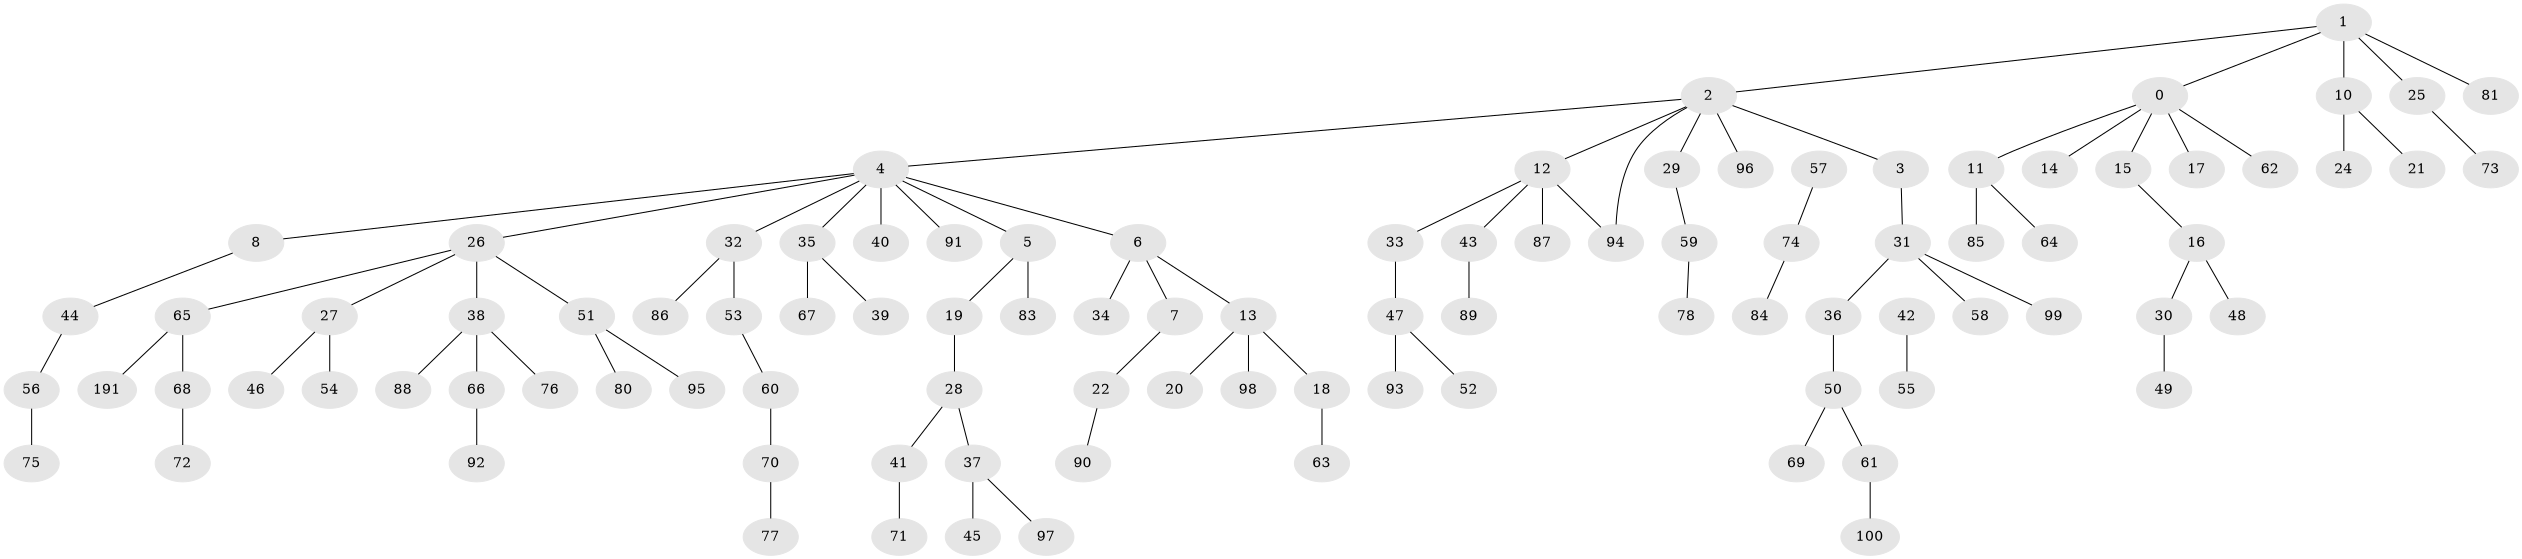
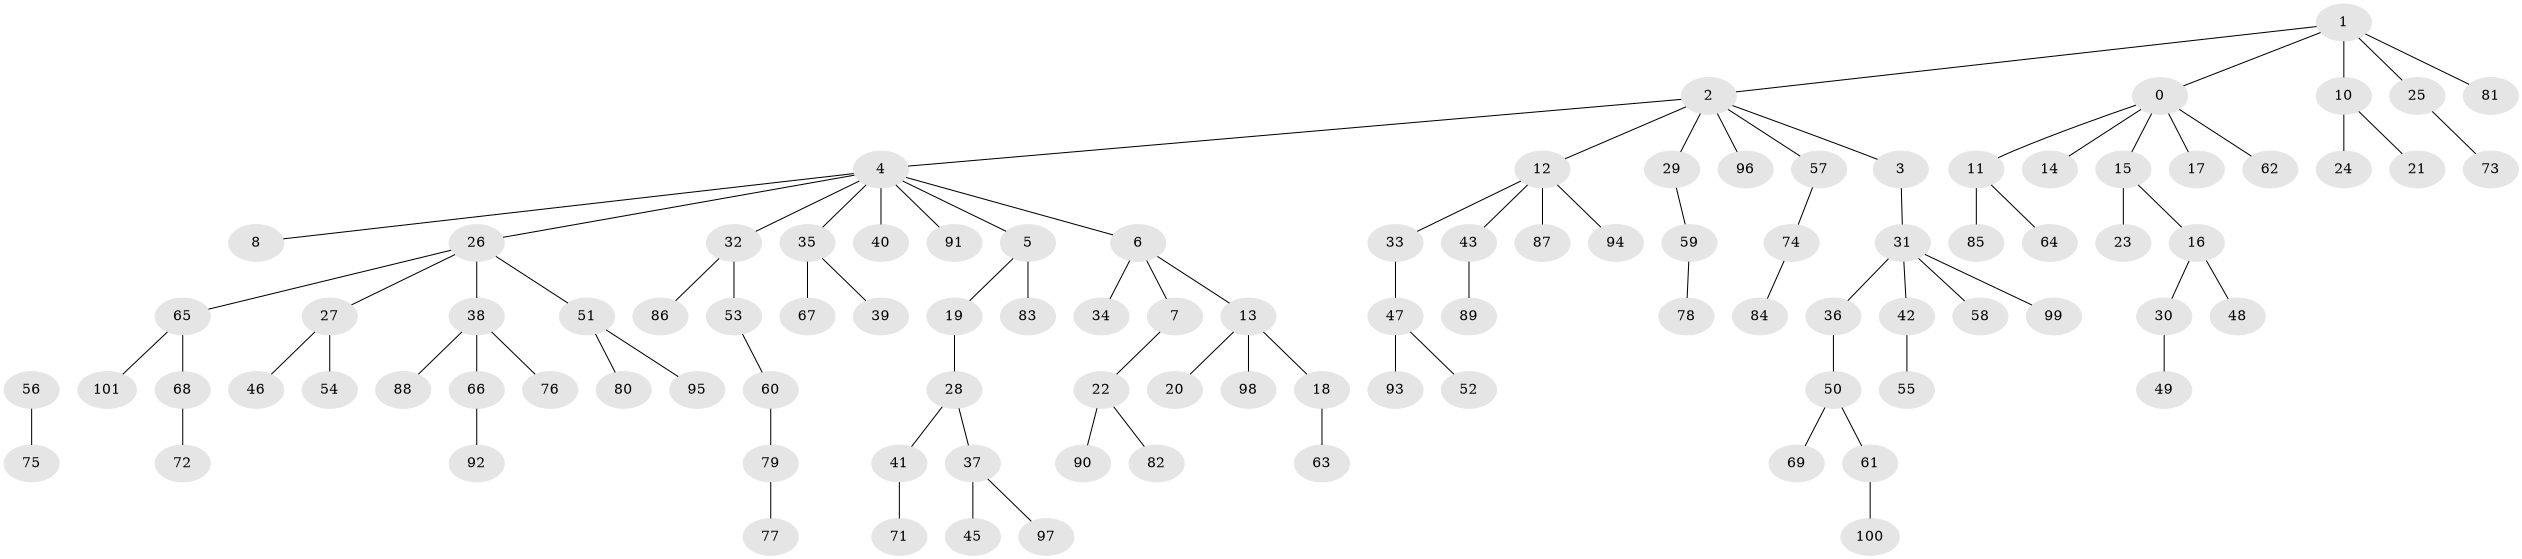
(1633, 155) -> (1764, 133)
none -> (2123, 243)
none -> (1905, 280)
(70, 316) -> none
(107, 390) -> (107, 390)
(771, 463) -> (771, 463)
none -> (1157, 463)
